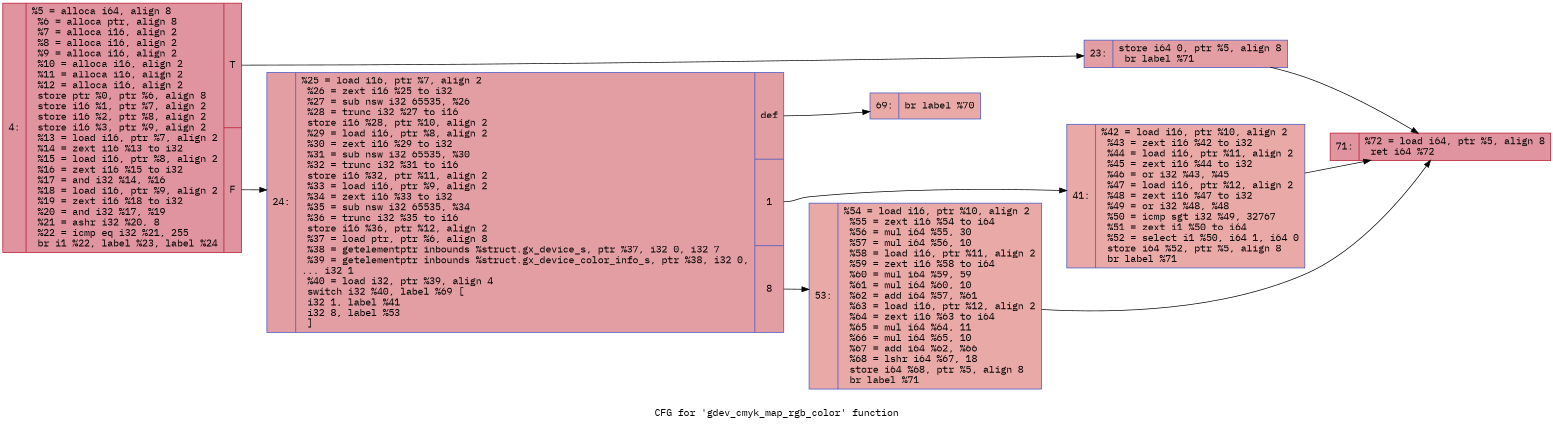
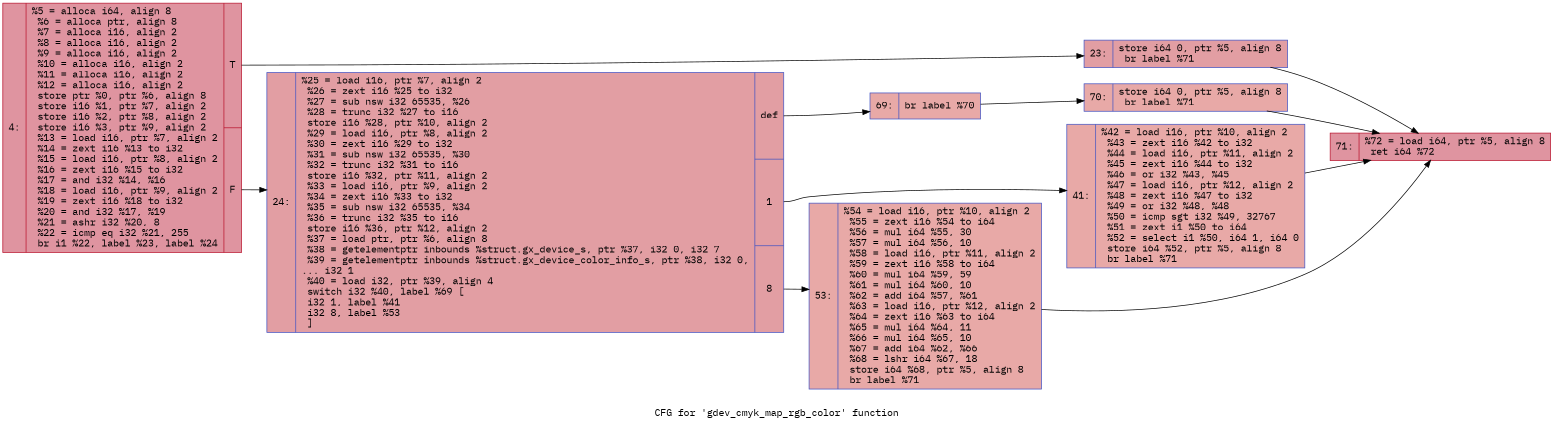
none -> (1186, 98)
